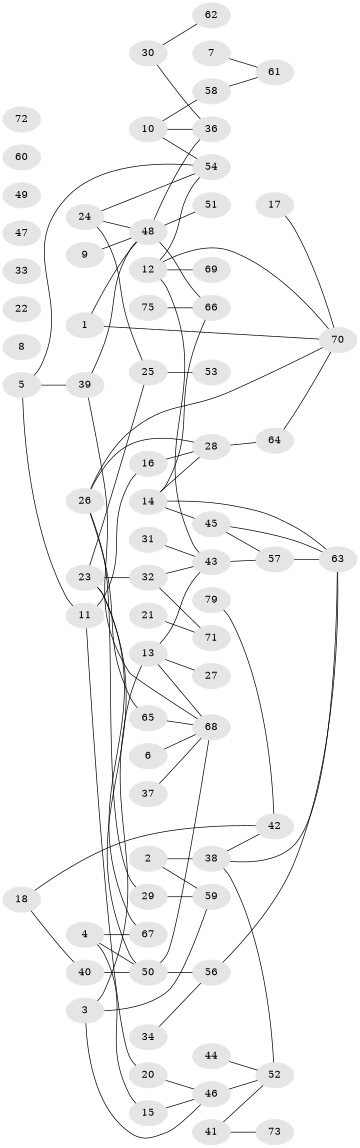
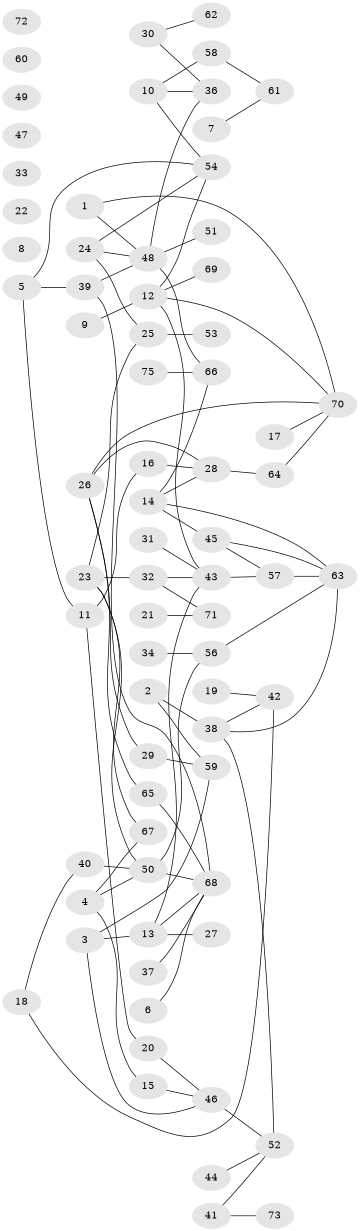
(117, 244) -> (117, 311)
(212, 600) -> (212, 692)
